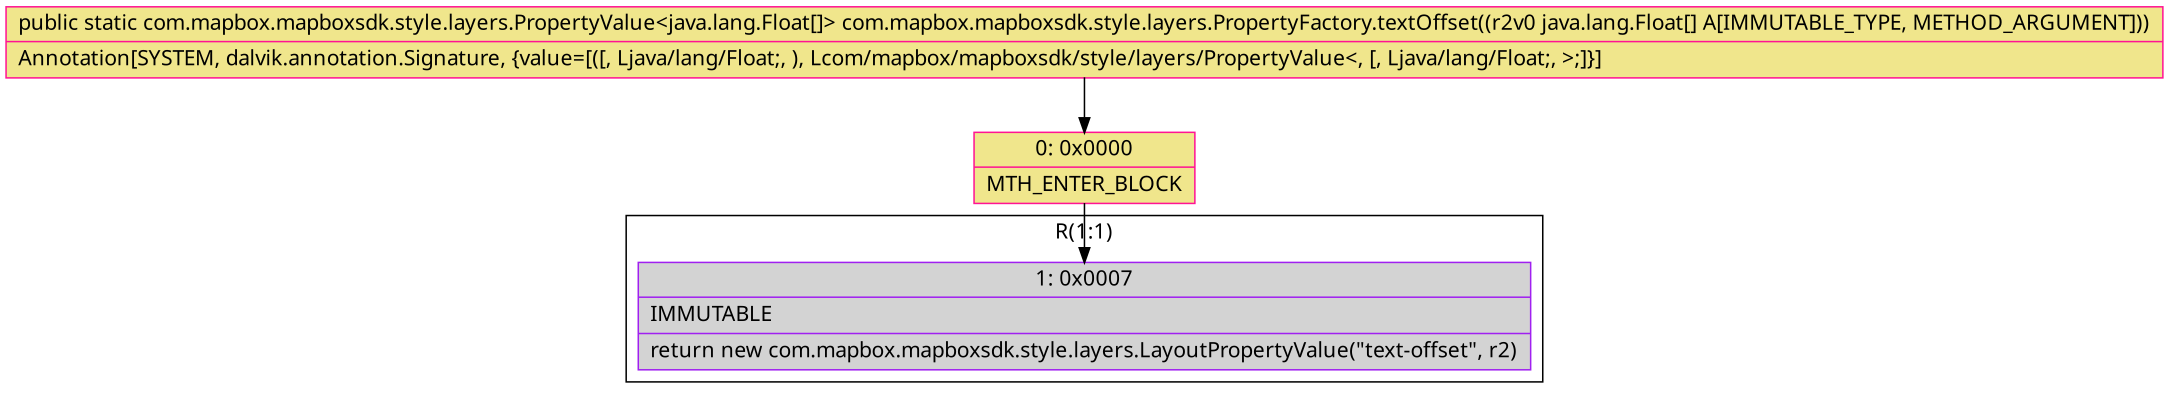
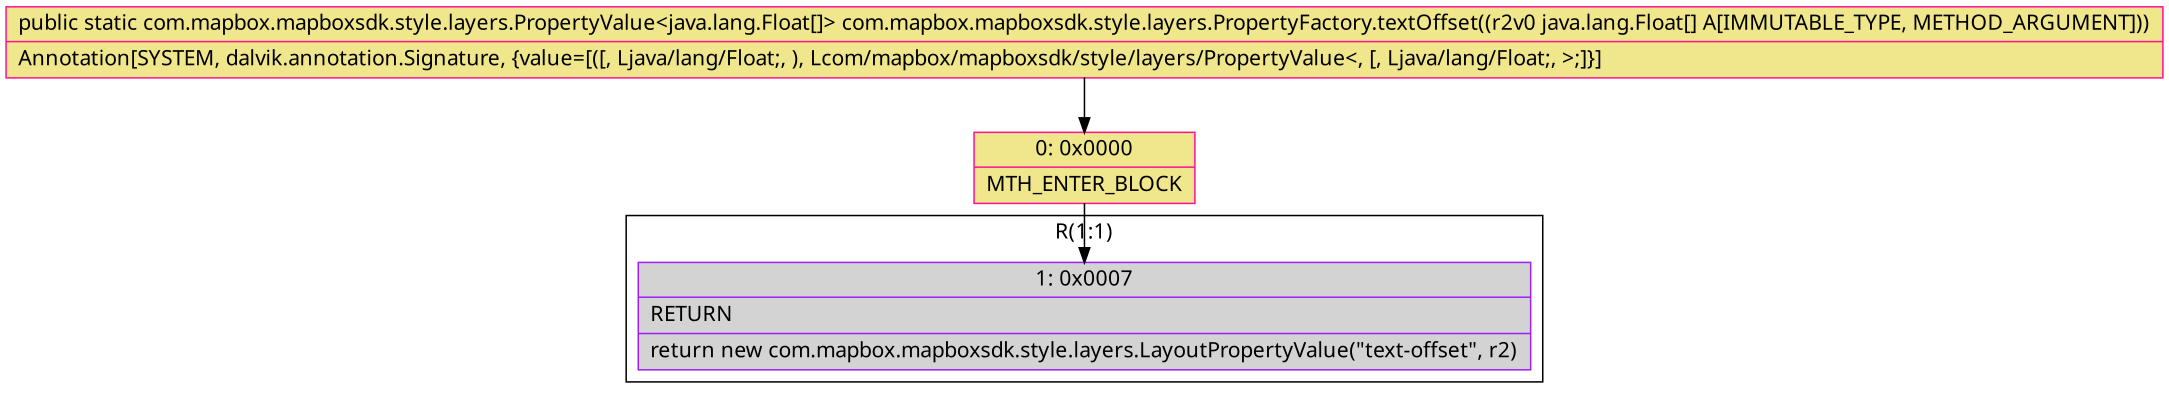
(712, 315) -> (692, 315)
